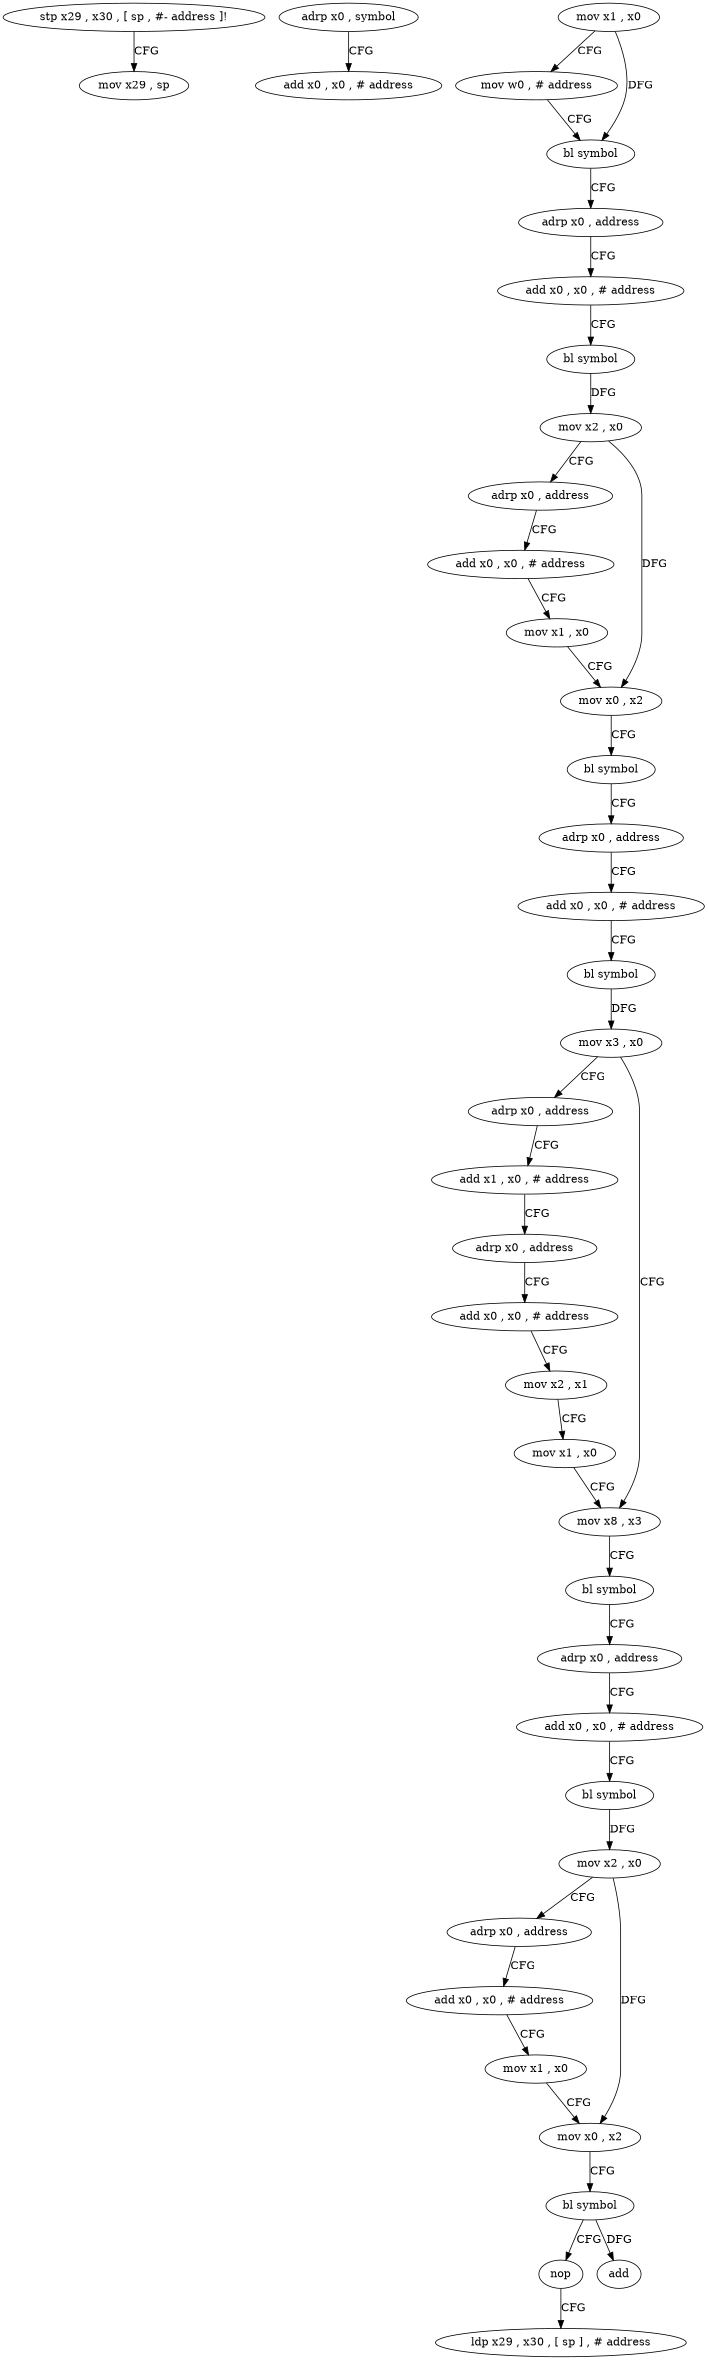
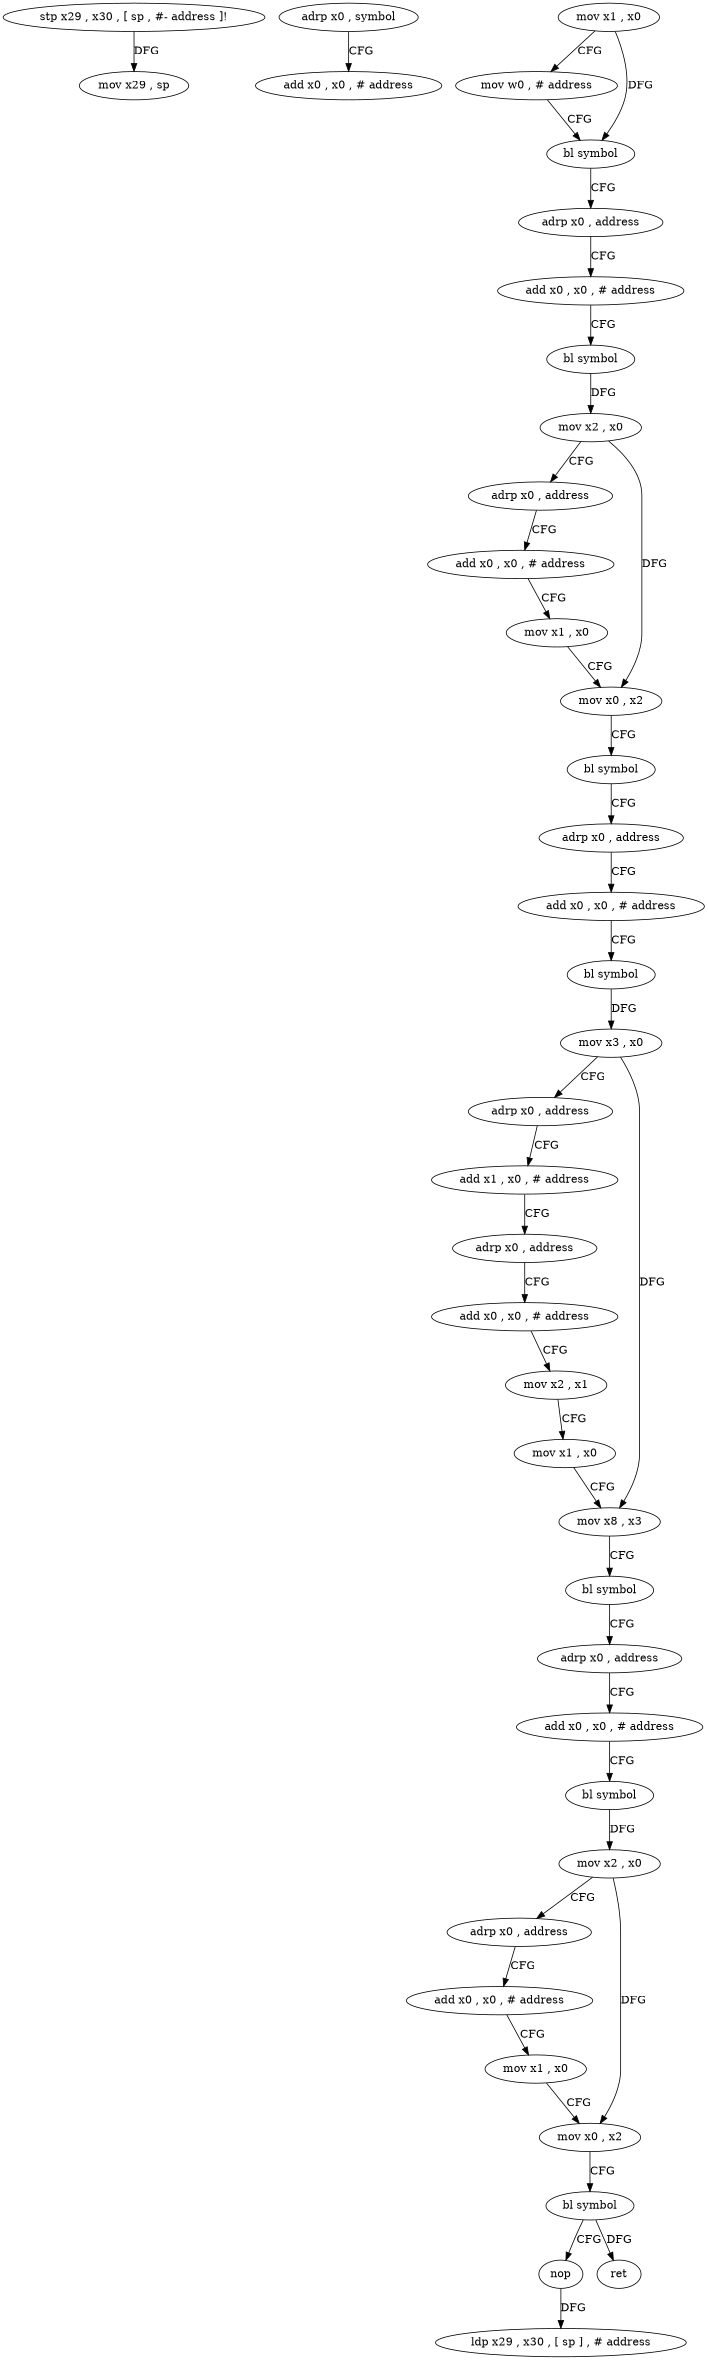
(147, 51) -> (147, 51)
(652, 1283) -> (652, 1283)
(619, 2274) -> (619, 2274)
(573, 2308) -> (573, 2308)
